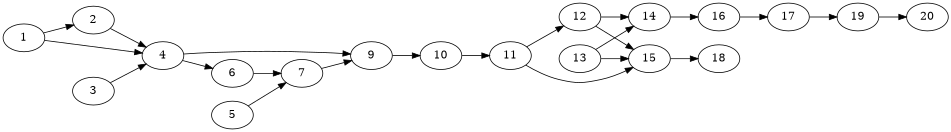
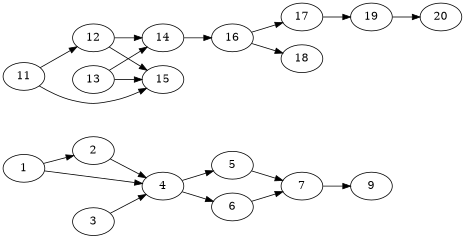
(263, 51) -> (194, 177)
(441, 56) -> none
(680, 59) -> (264, 47)
